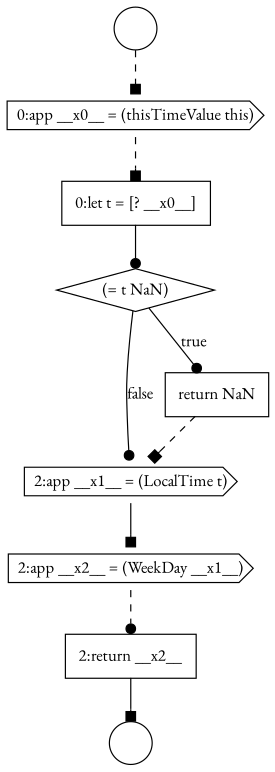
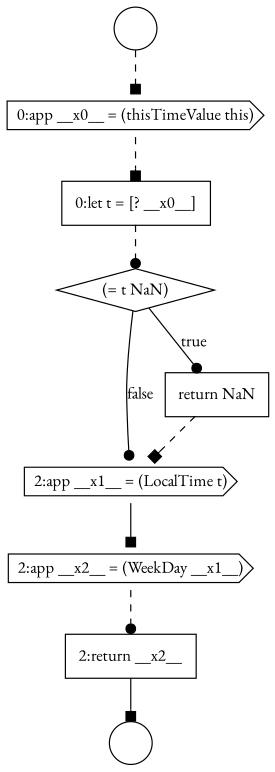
(136, 242) -> (136, 242)
